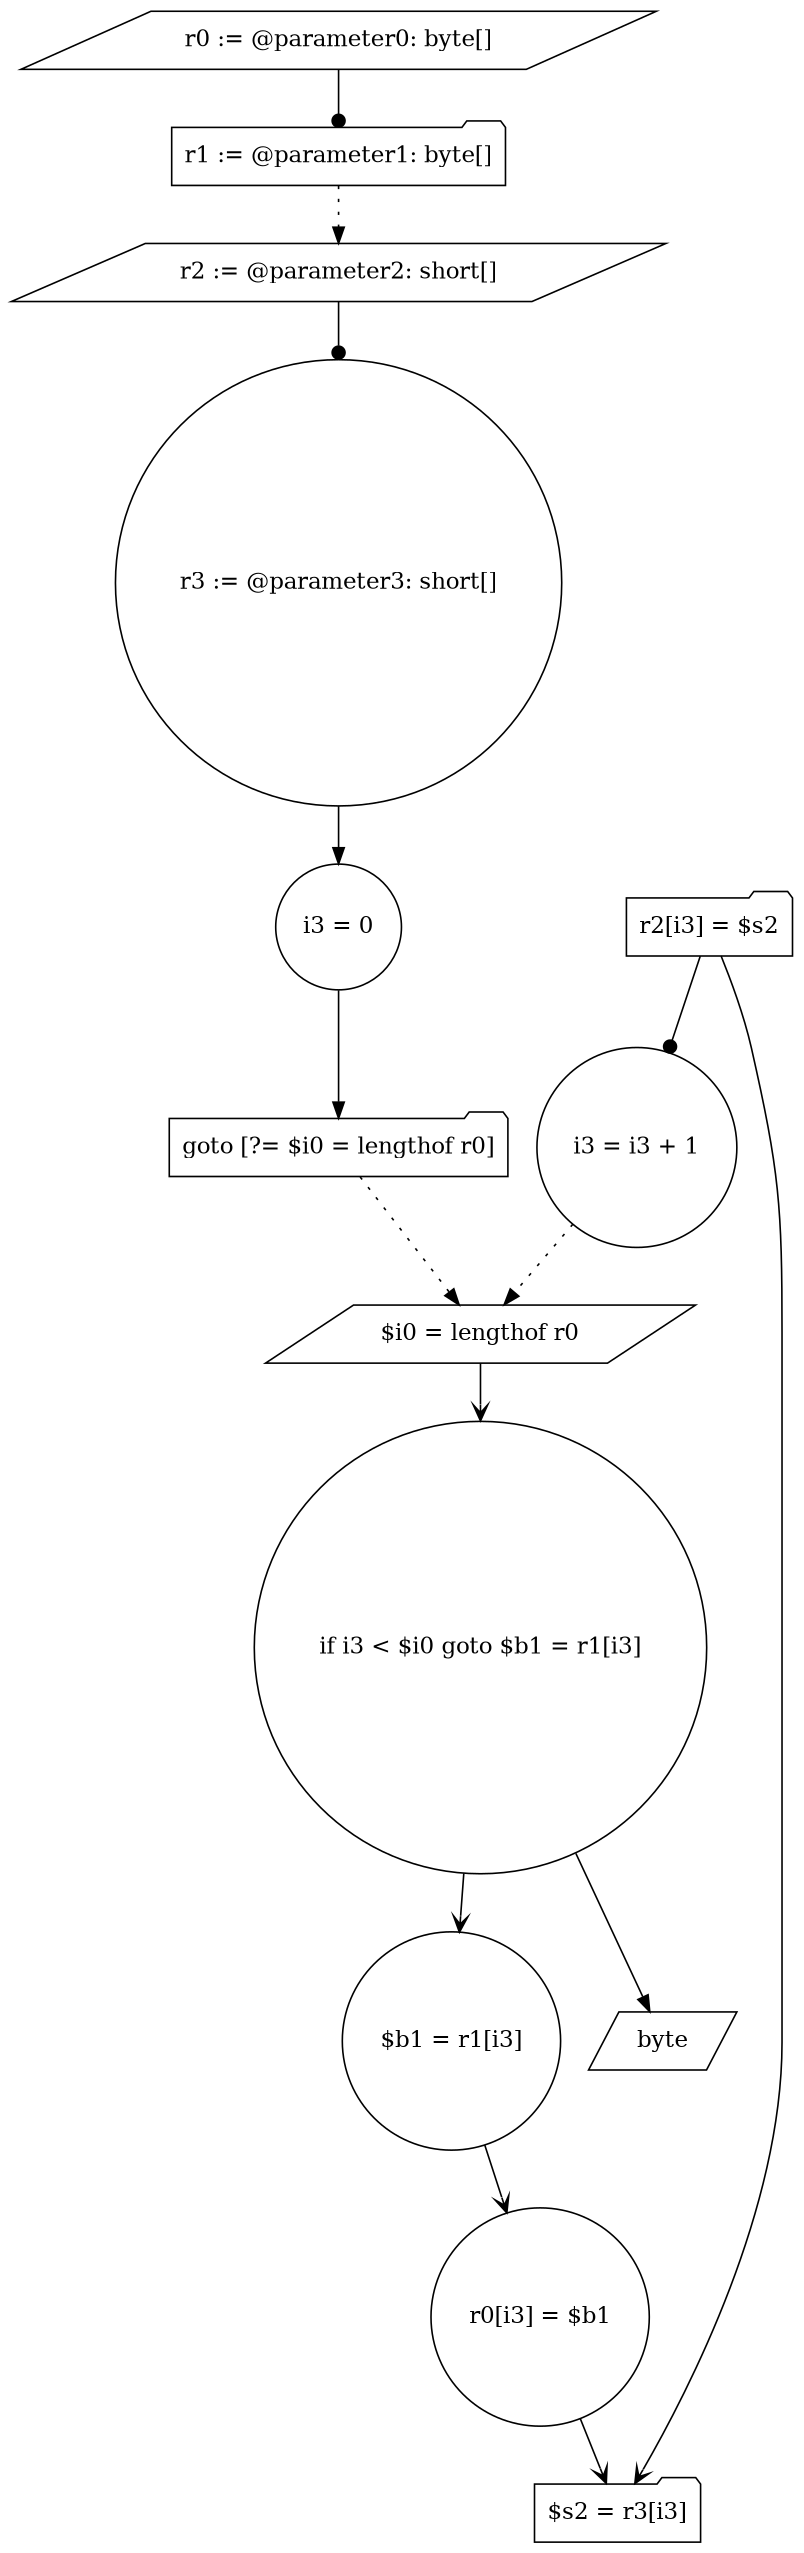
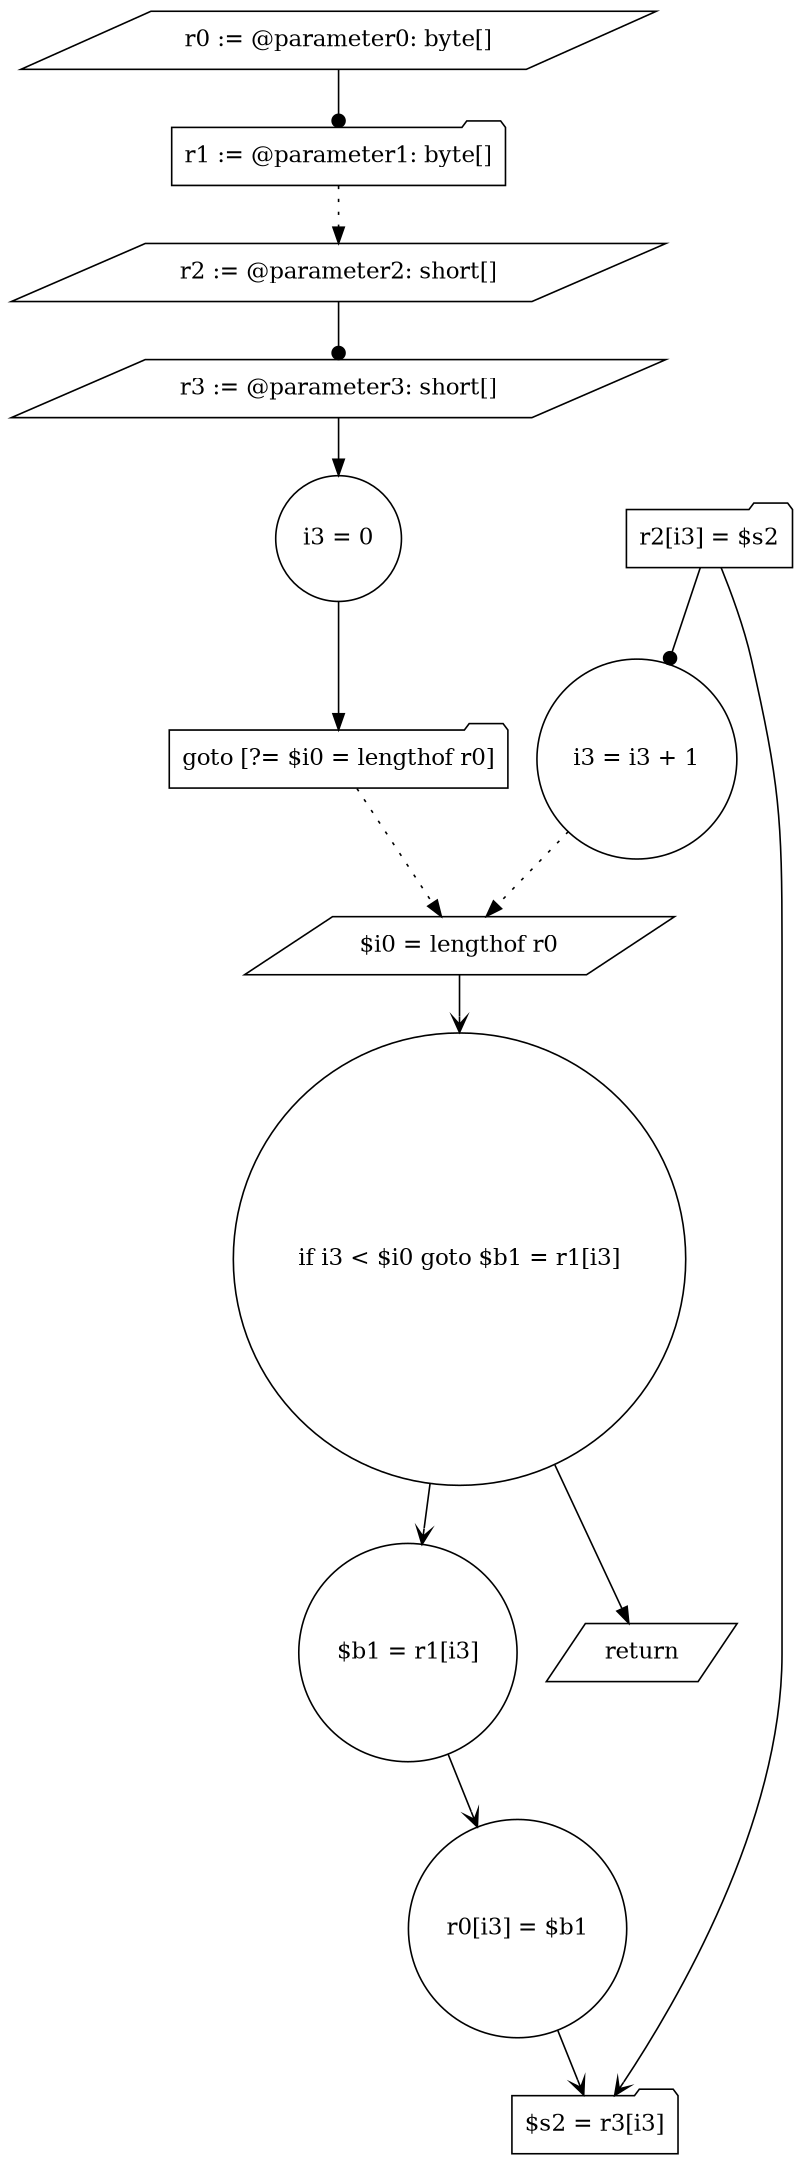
(339, 583) -> (339, 389)
(663, 2041) -> (642, 1653)
